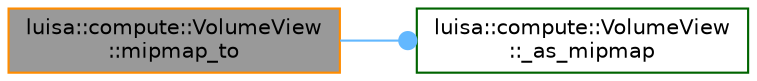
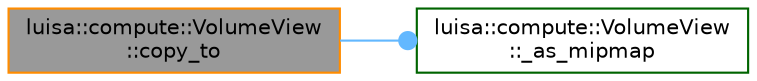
(174, 41) -> (174, 41)
